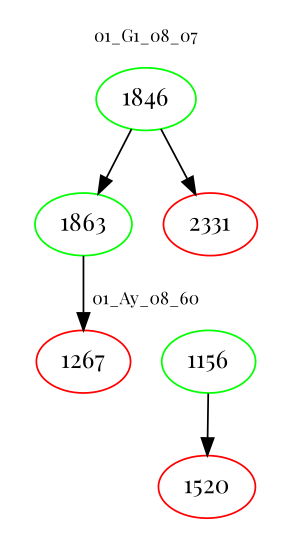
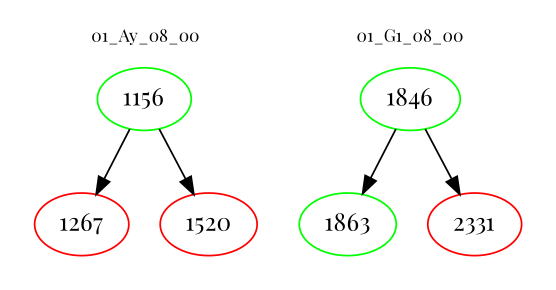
(146, 37) -> (410, 37)
(83, 294) -> (117, 154)
(146, 300) -> (146, 37)
